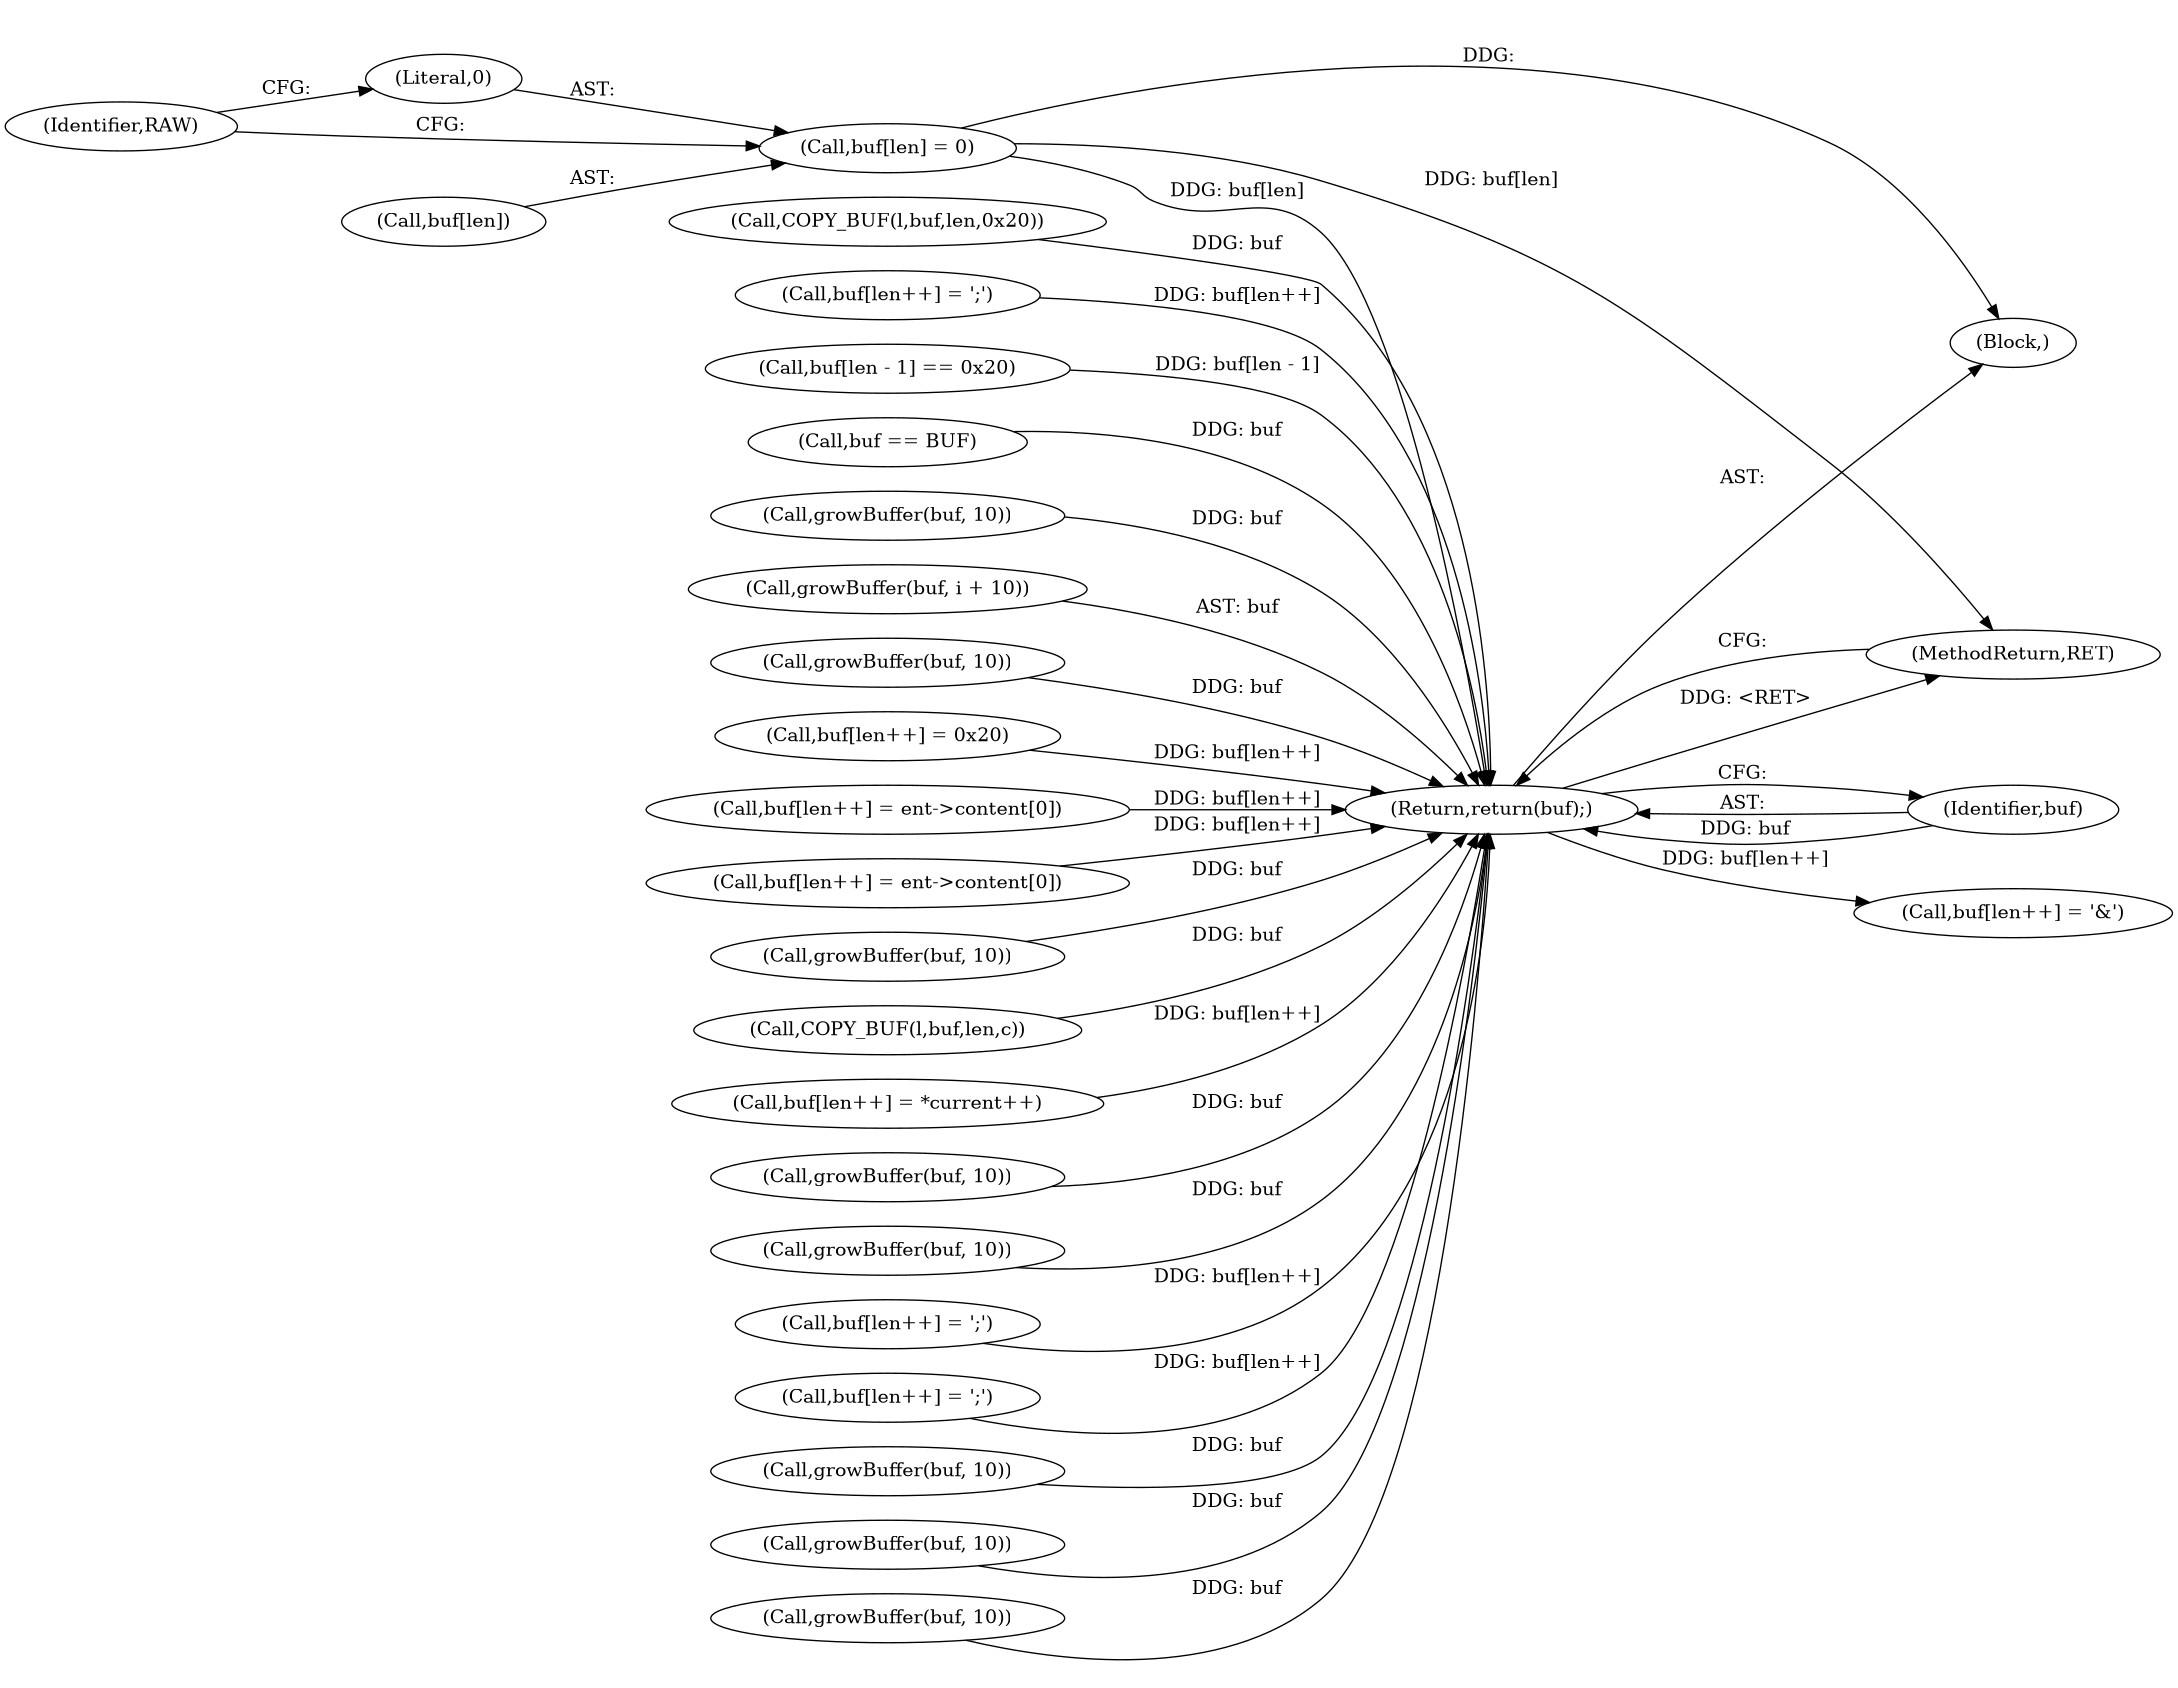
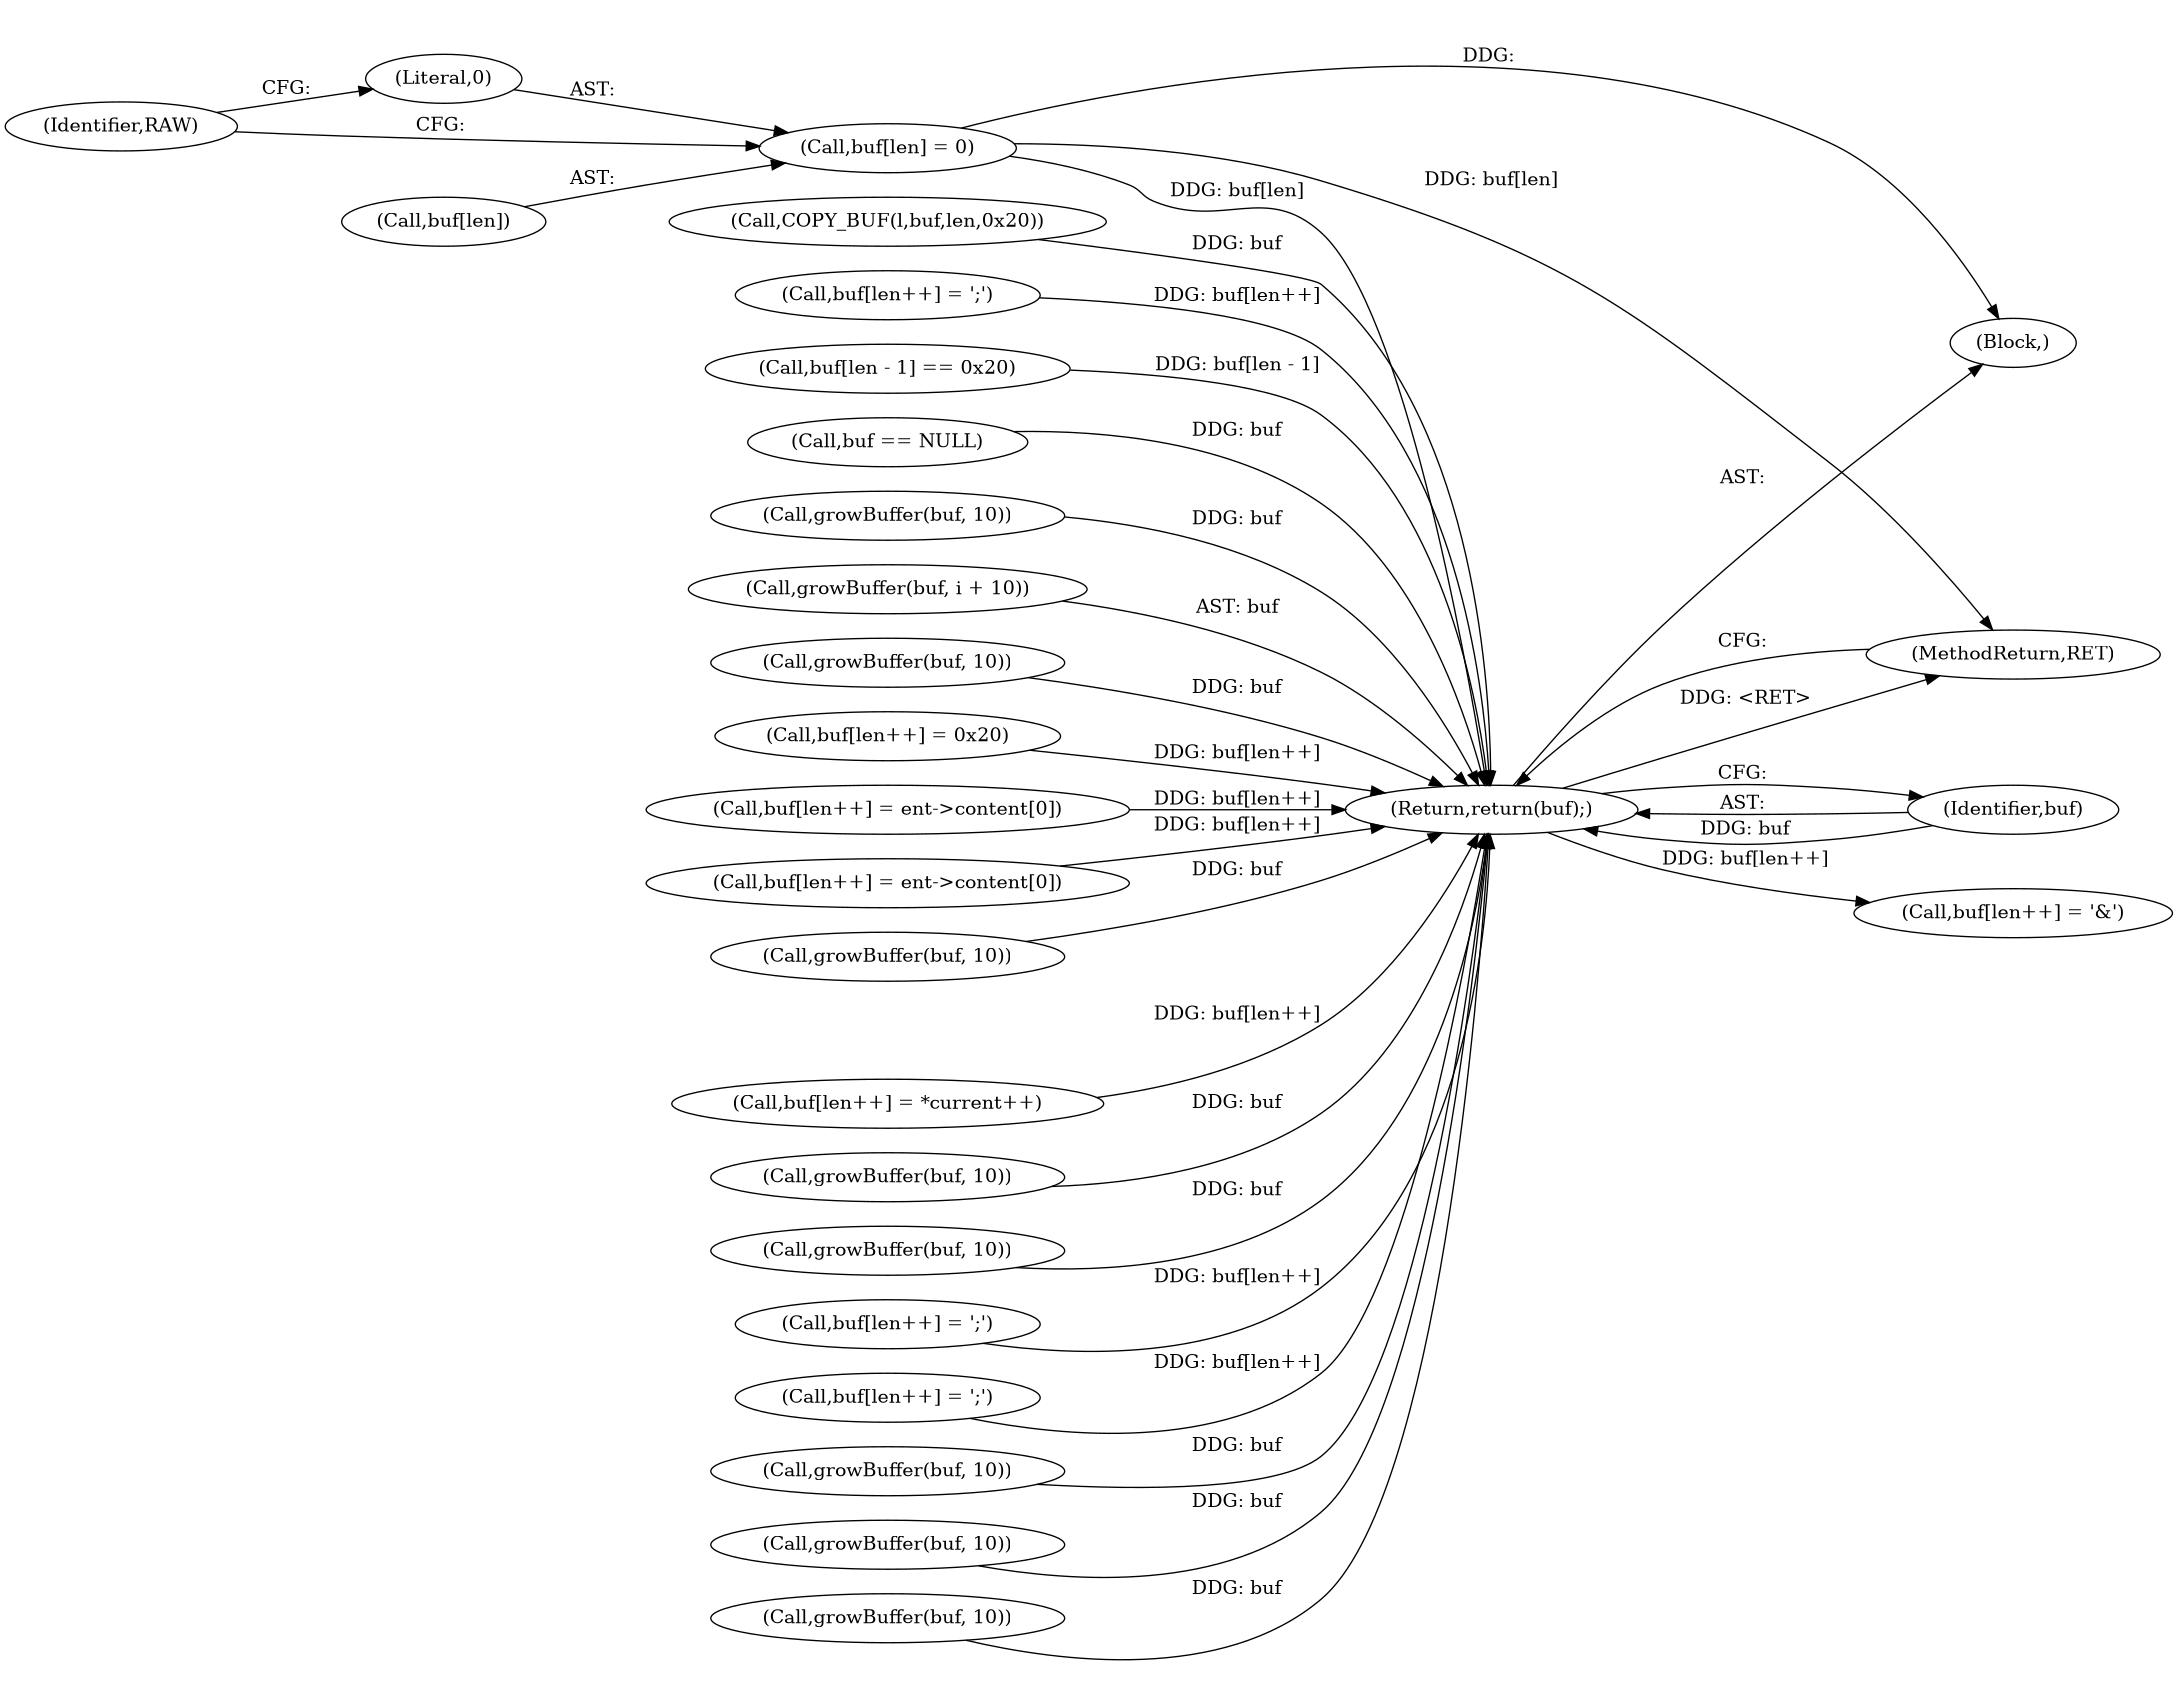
(888, 442) -> (888, 442)
(888, 1030) -> none
